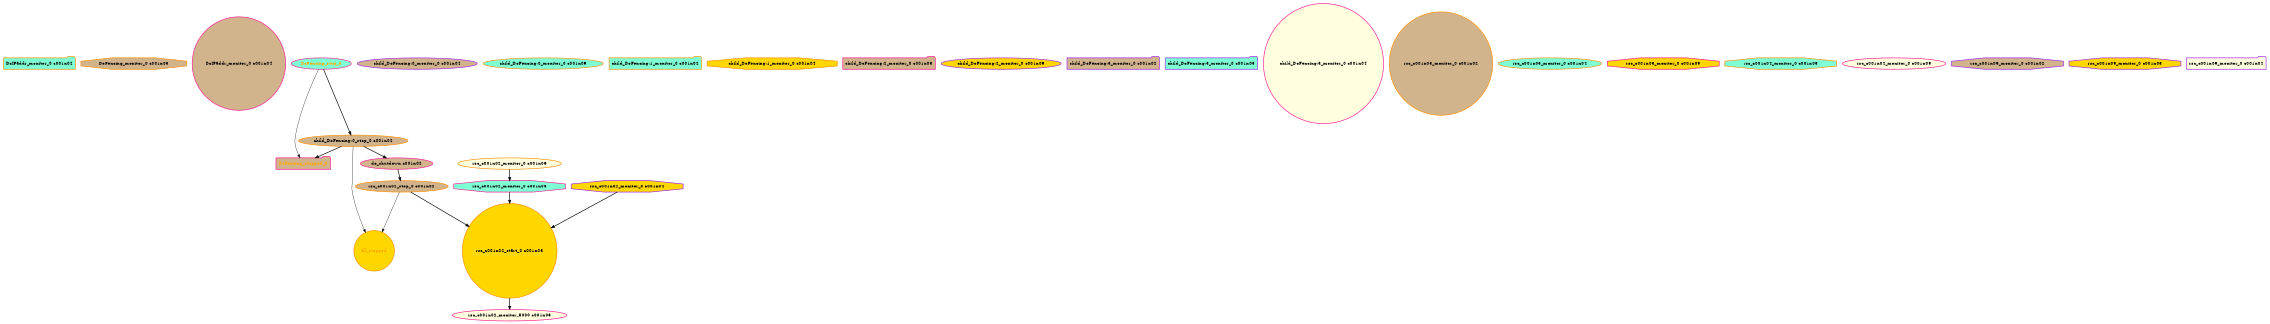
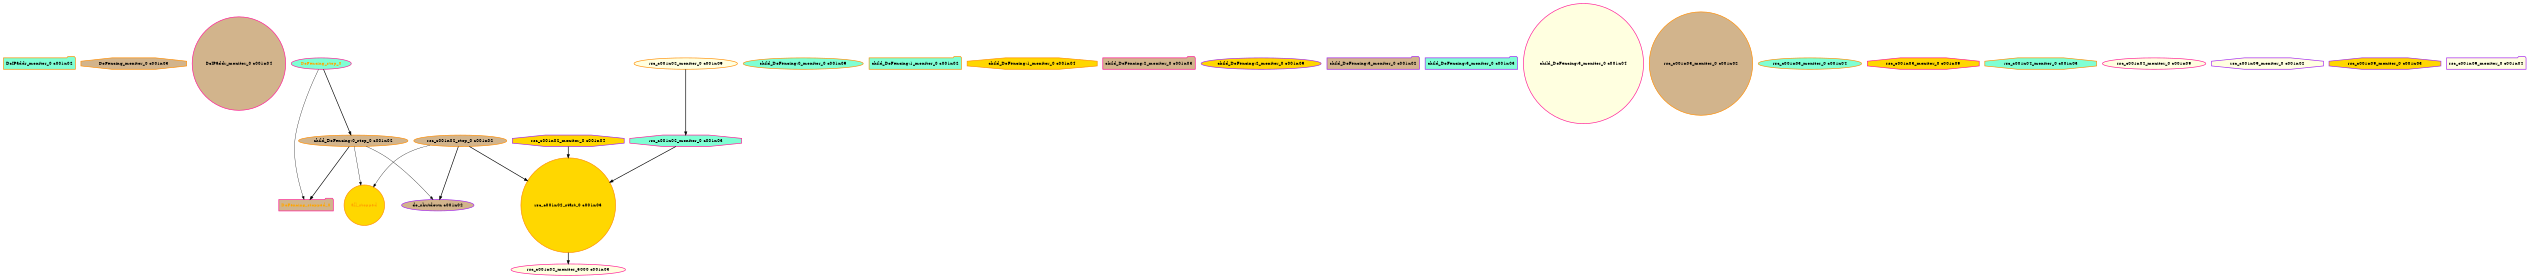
(417, 64) -> none
(2008, 64) -> (2267, 64)
(374, 151) -> (401, 168)
(397, 164) -> (438, 205)
(399, 173) -> (450, 171)
